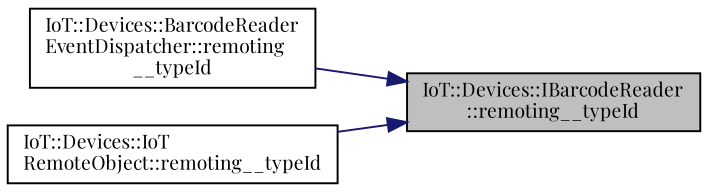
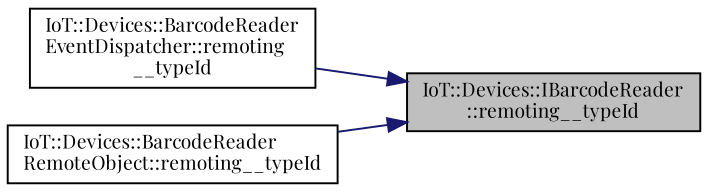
(173, 154) -> (173, 154)
